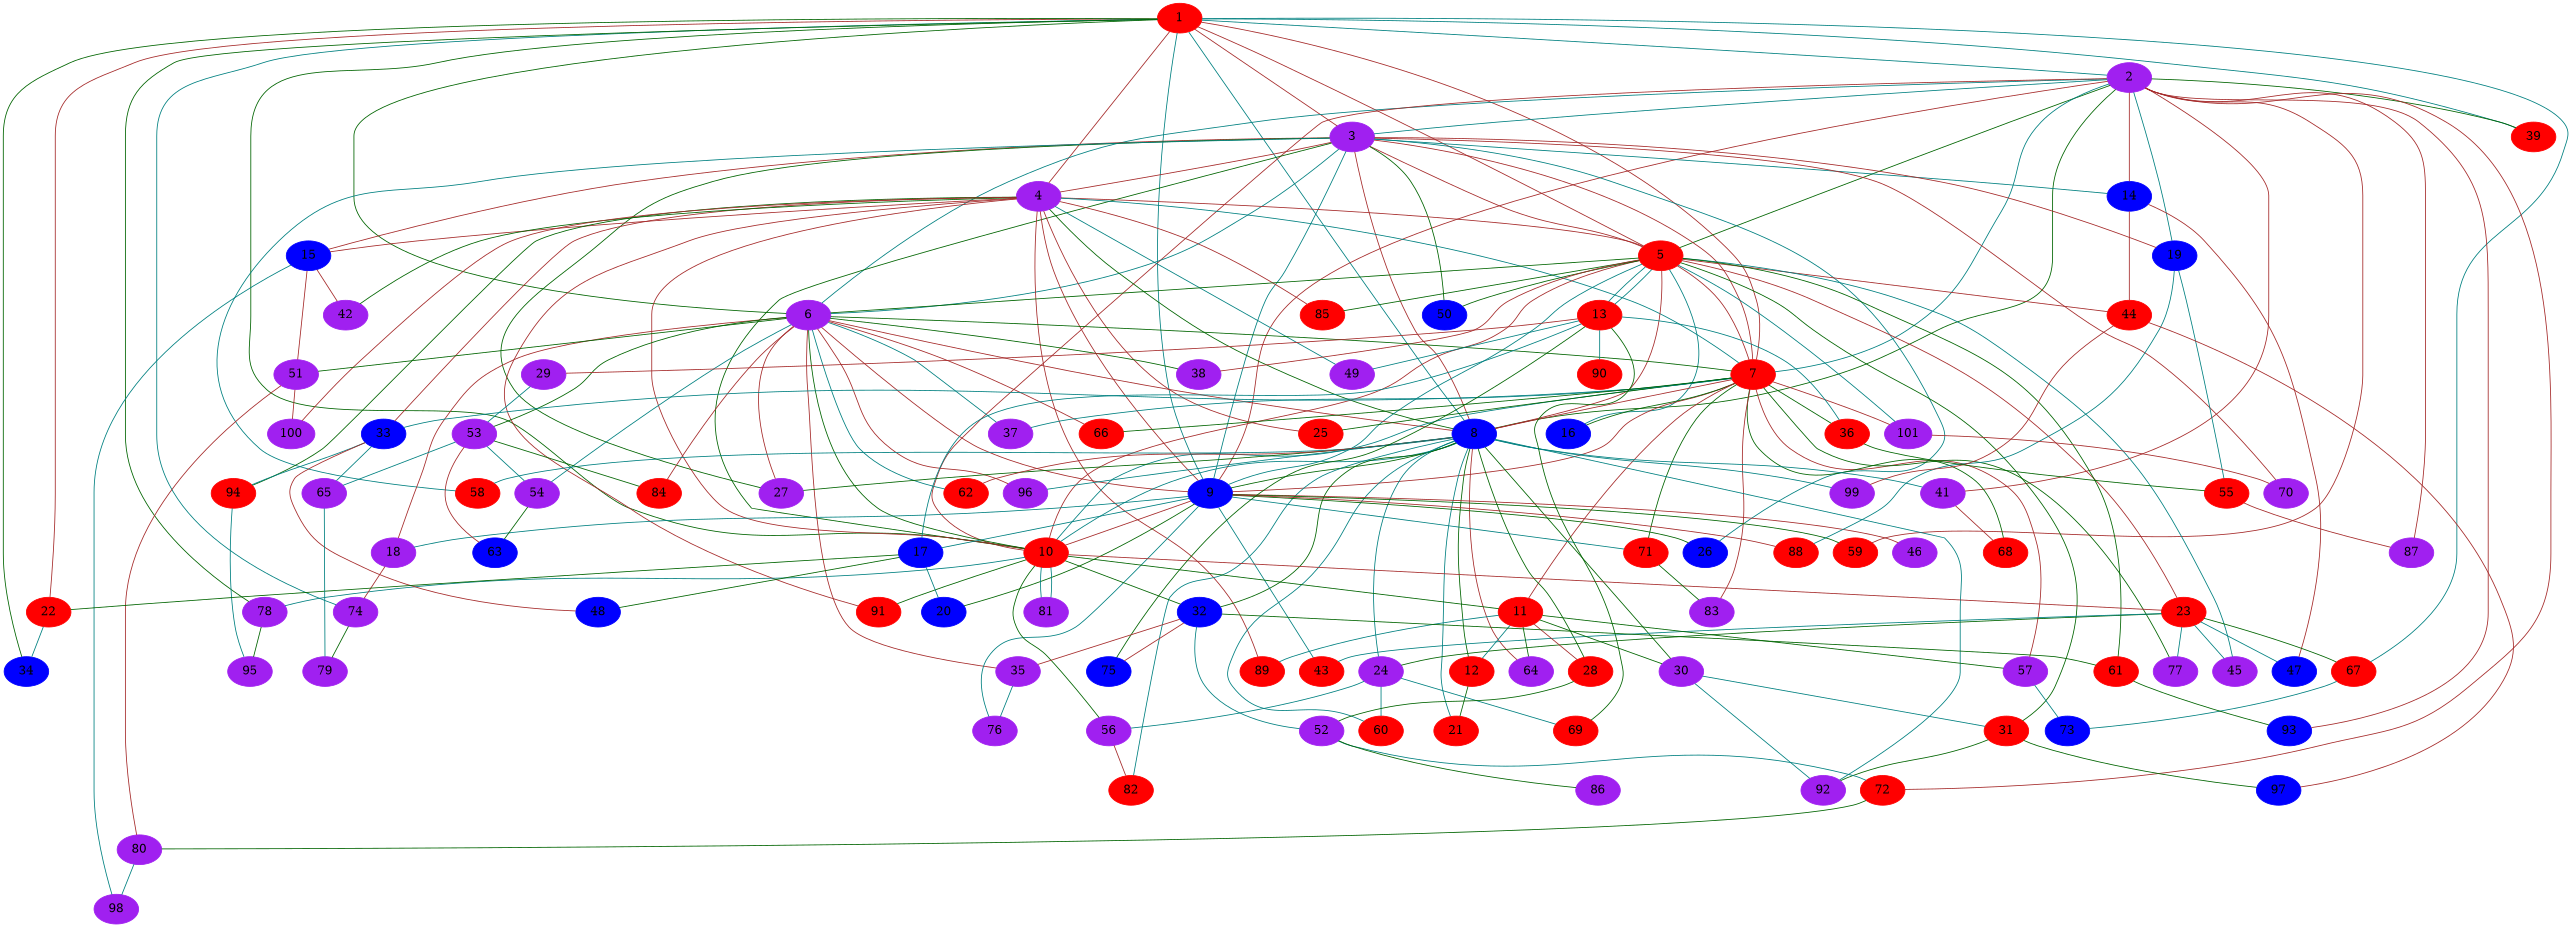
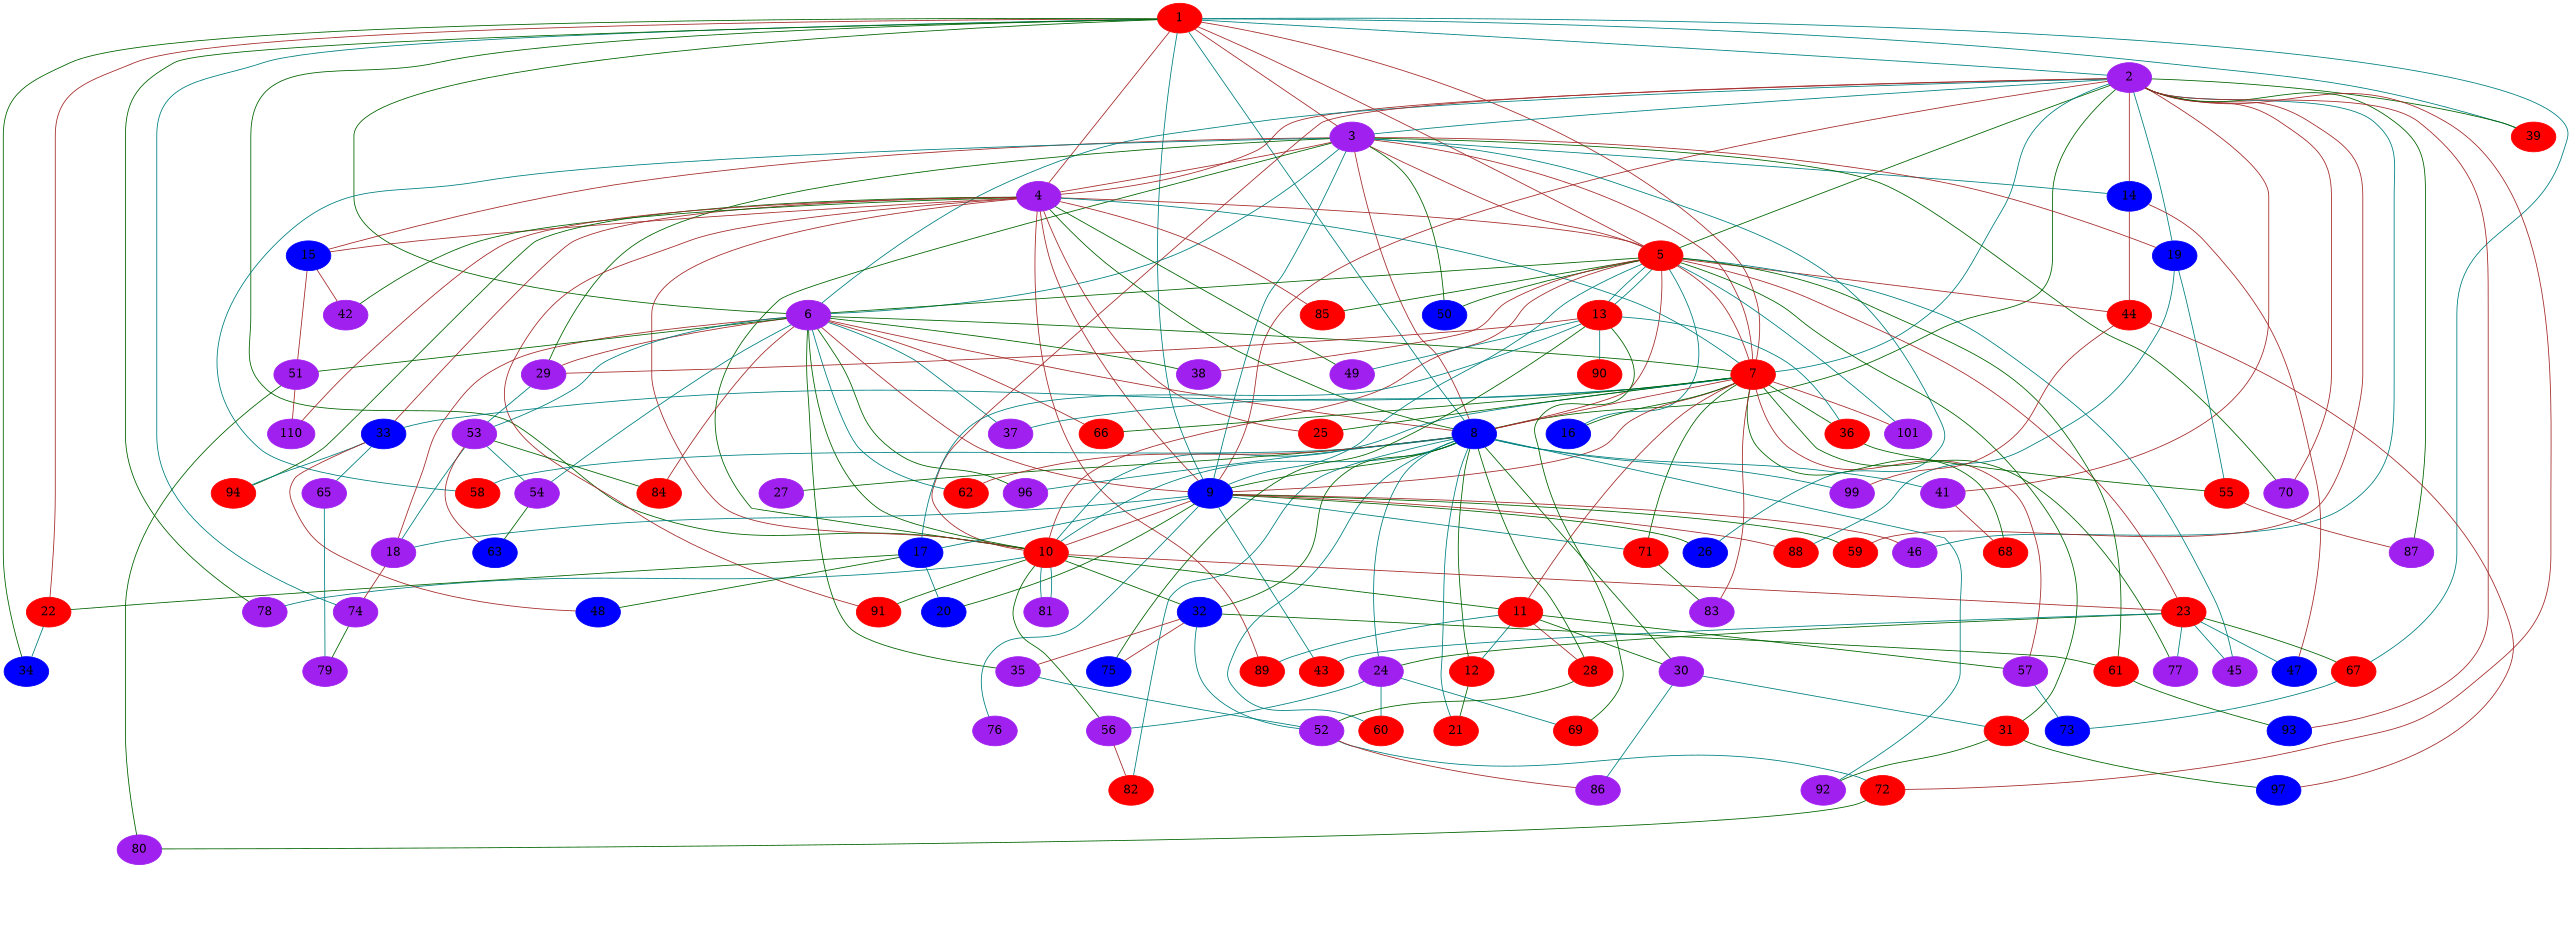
none -> (1575, 96)
(727, 178) -> (905, 175)
(1875, 181) -> (1875, 181)
(2426, 196) -> (2426, 196)
(1188, 281) -> (1188, 281)
(631, 350) -> (624, 353)
(759, 398) -> (622, 348)
none -> (2394, 410)
(291, 434) -> (291, 434)
(884, 443) -> (884, 443)
(2102, 448) -> (2331, 223)
(399, 464) -> (431, 495)
(821, 547) -> (821, 547)
(129, 582) -> (129, 582)
(250, 672) -> none
(1531, 672) -> none
(1006, 701) -> (1169, 704)
(1752, 731) -> (1640, 731)
(1456, 771) -> (1456, 771)
(116, 909) -> none
